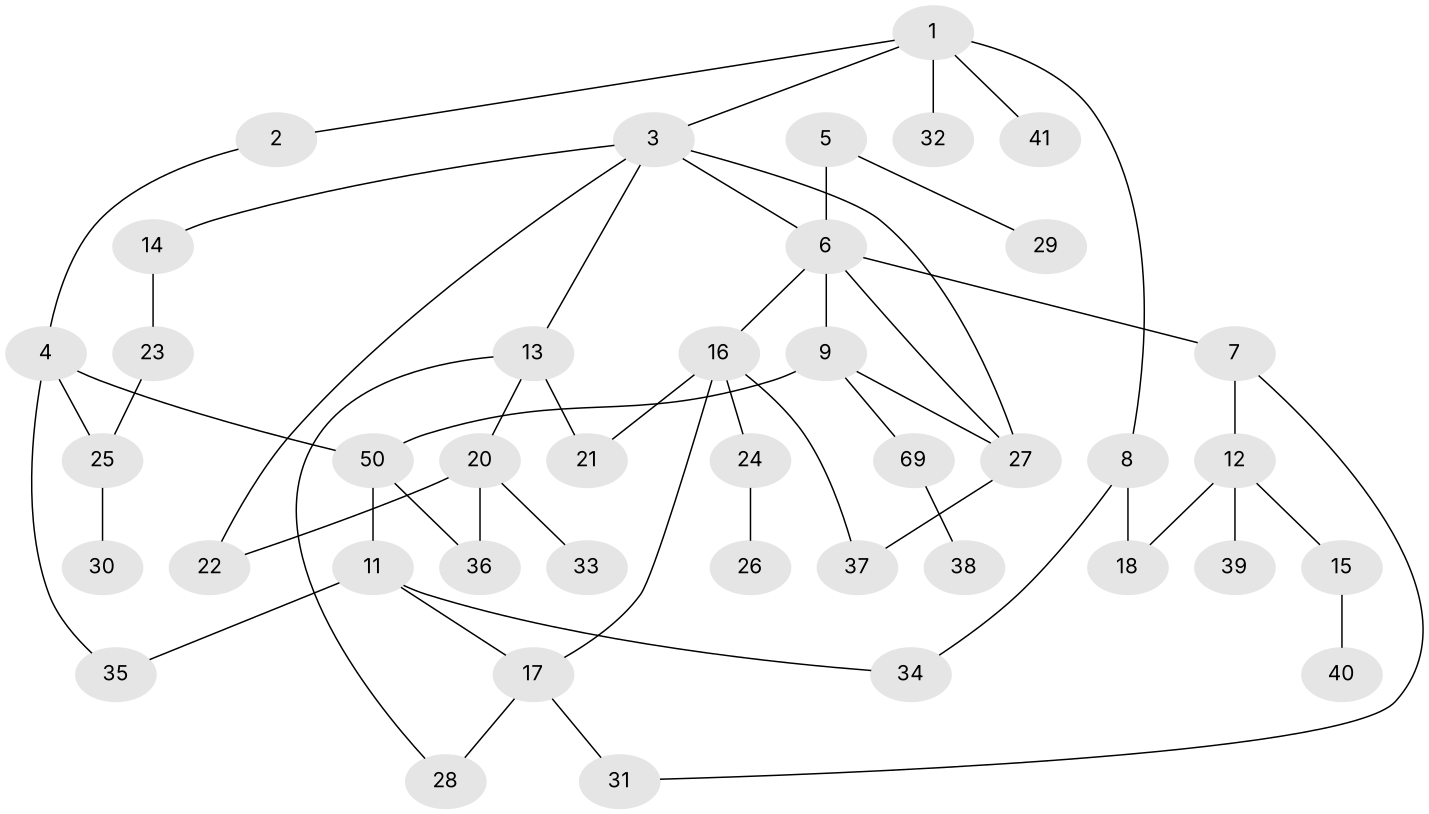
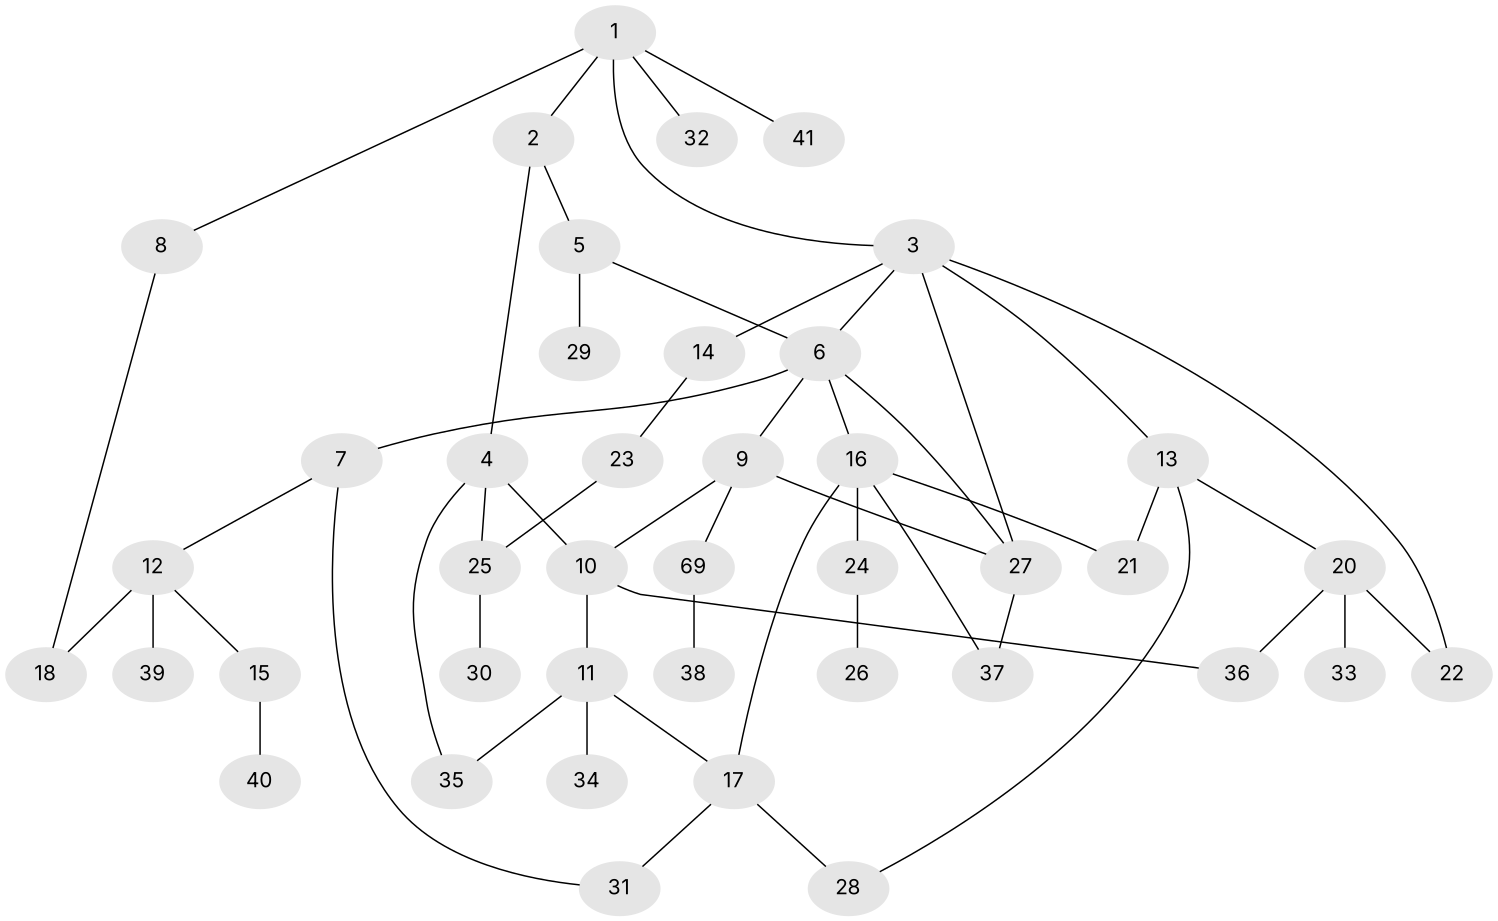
none -> (557, 193)
(373, 461) -> (587, 568)
(1034, 579) -> none
